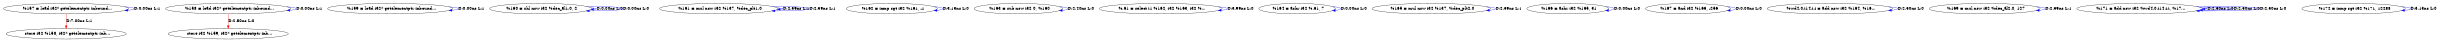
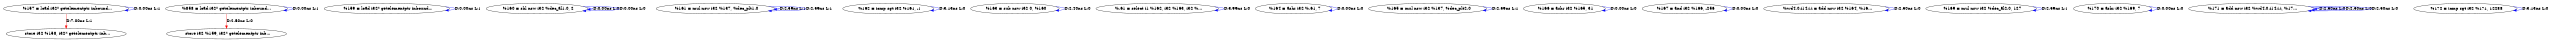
(228, 9) -> (227, 9)
none -> (2113, 9)
